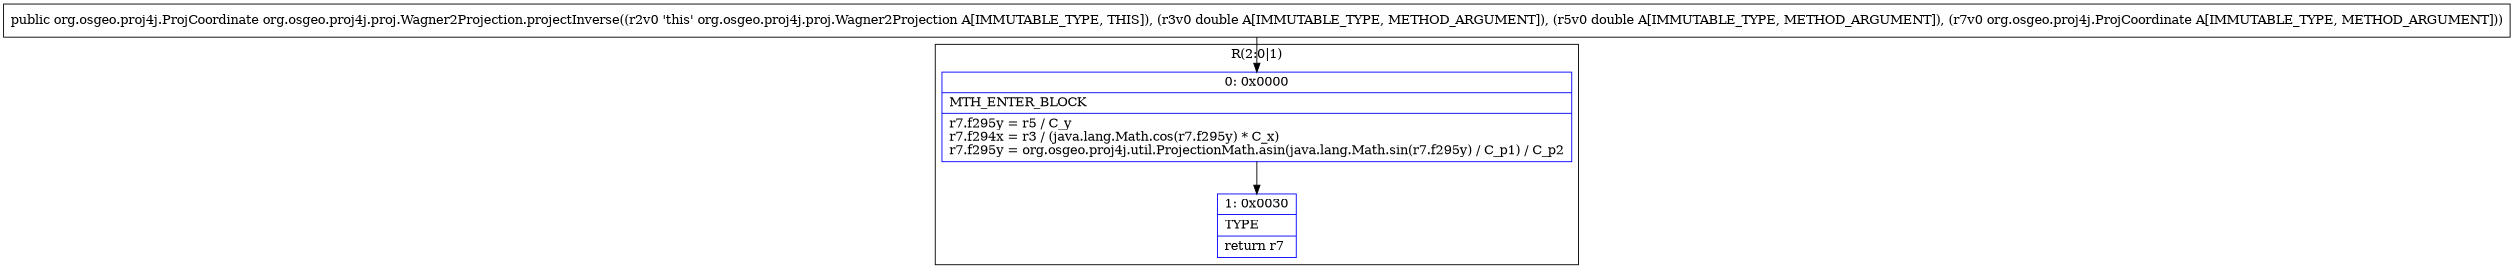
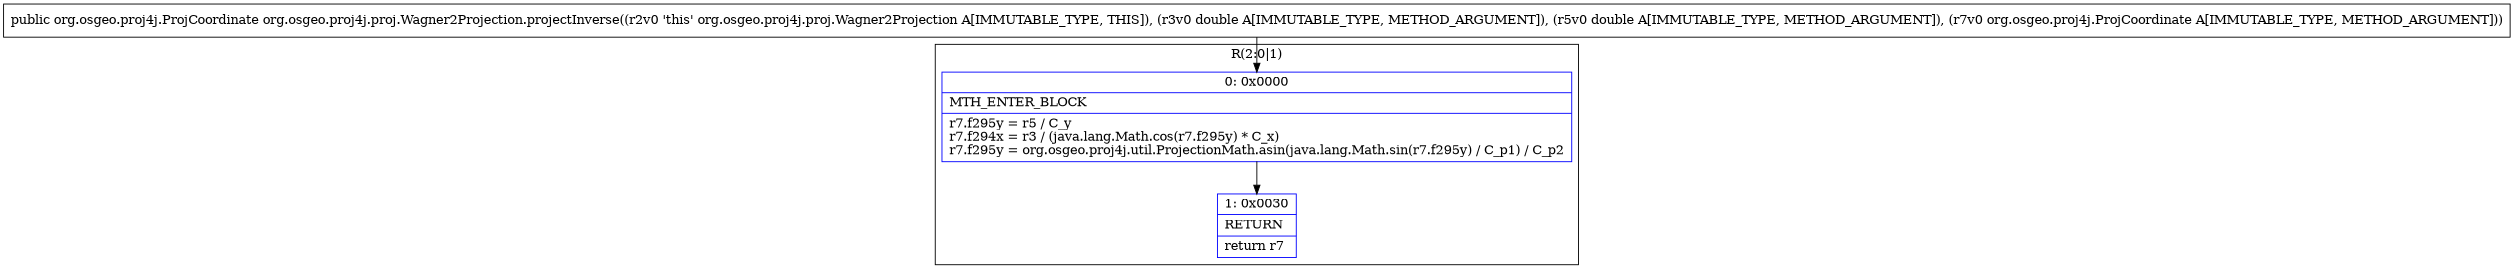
(1242, 225) -> (1254, 225)
